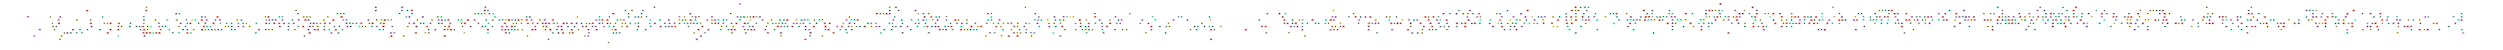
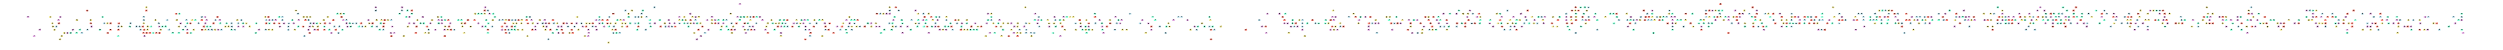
(2015, 23) -> none
